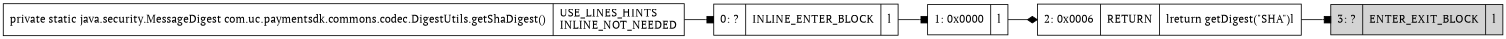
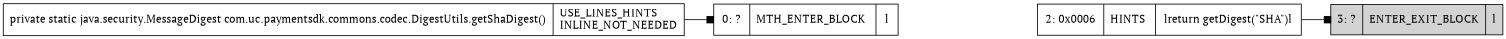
(813, 19) -> (811, 19)
(1130, 19) -> (1128, 19)
(968, 20) -> none
